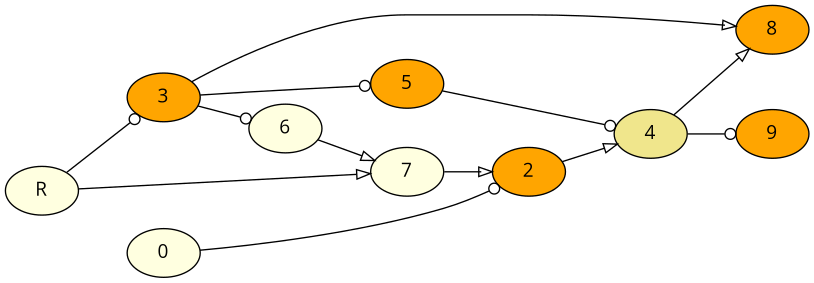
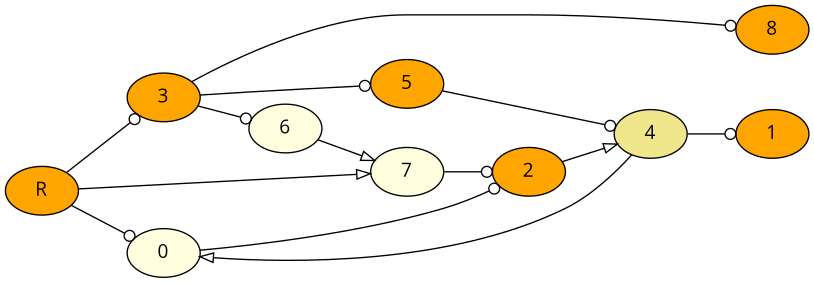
(452, 15) -> (452, 15)
(707, 86) -> (435, 248)
(772, 134) -> (772, 134)
(463, 172) -> (463, 172)
(42, 191) -> (42, 191)
none -> (98, 219)
